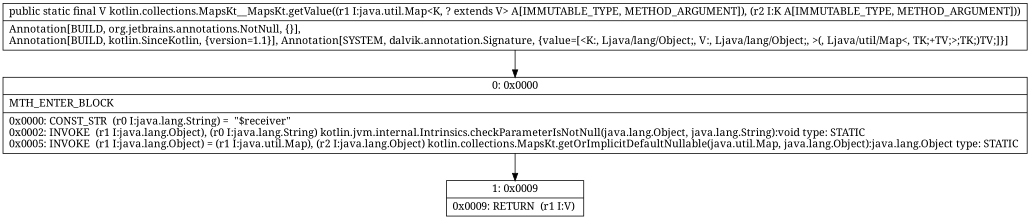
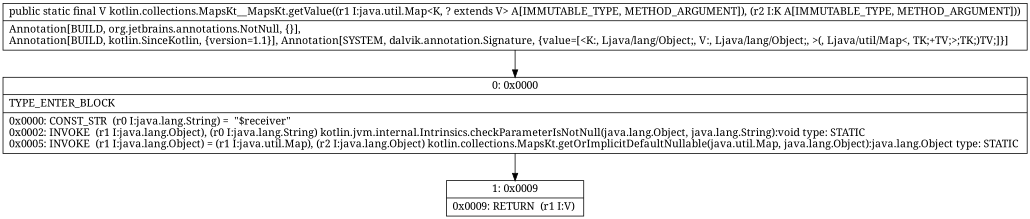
(61, 103) -> (62, 103)
